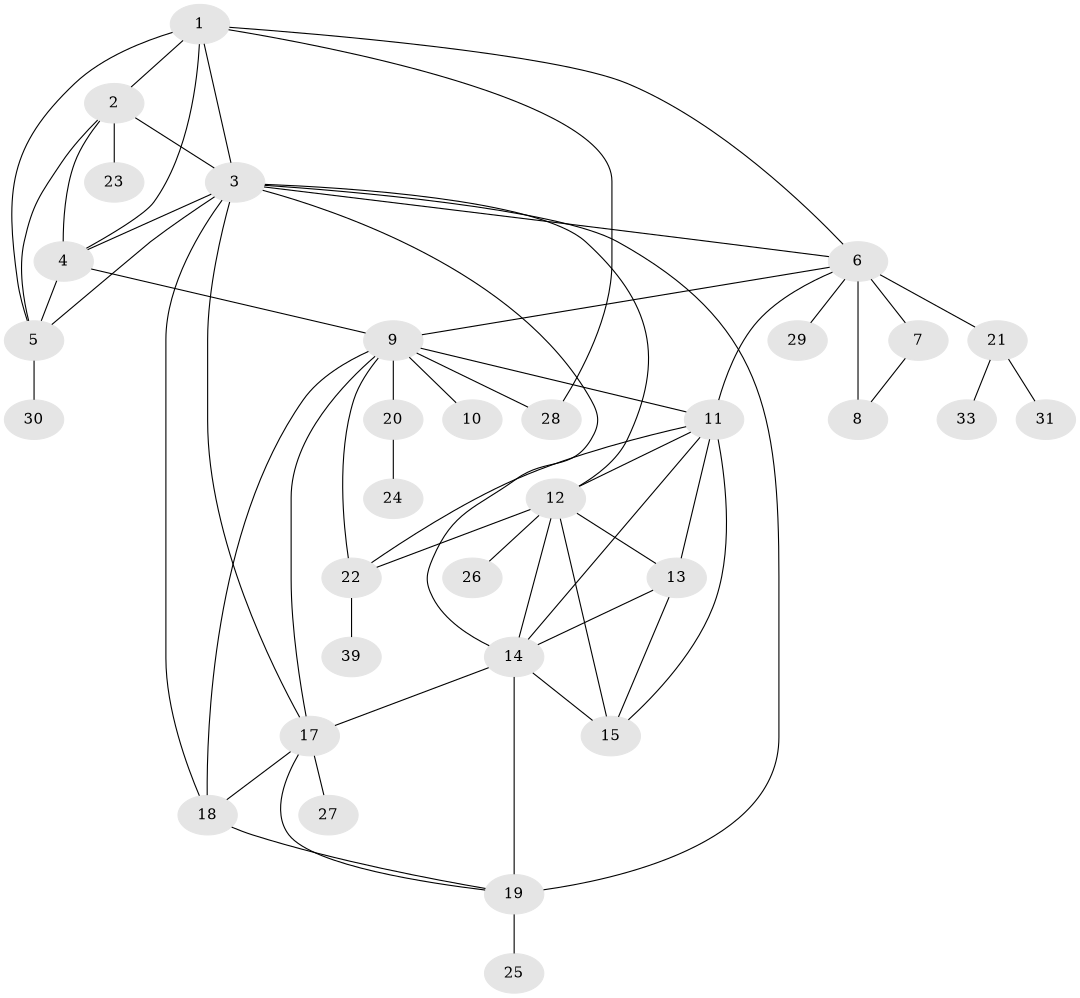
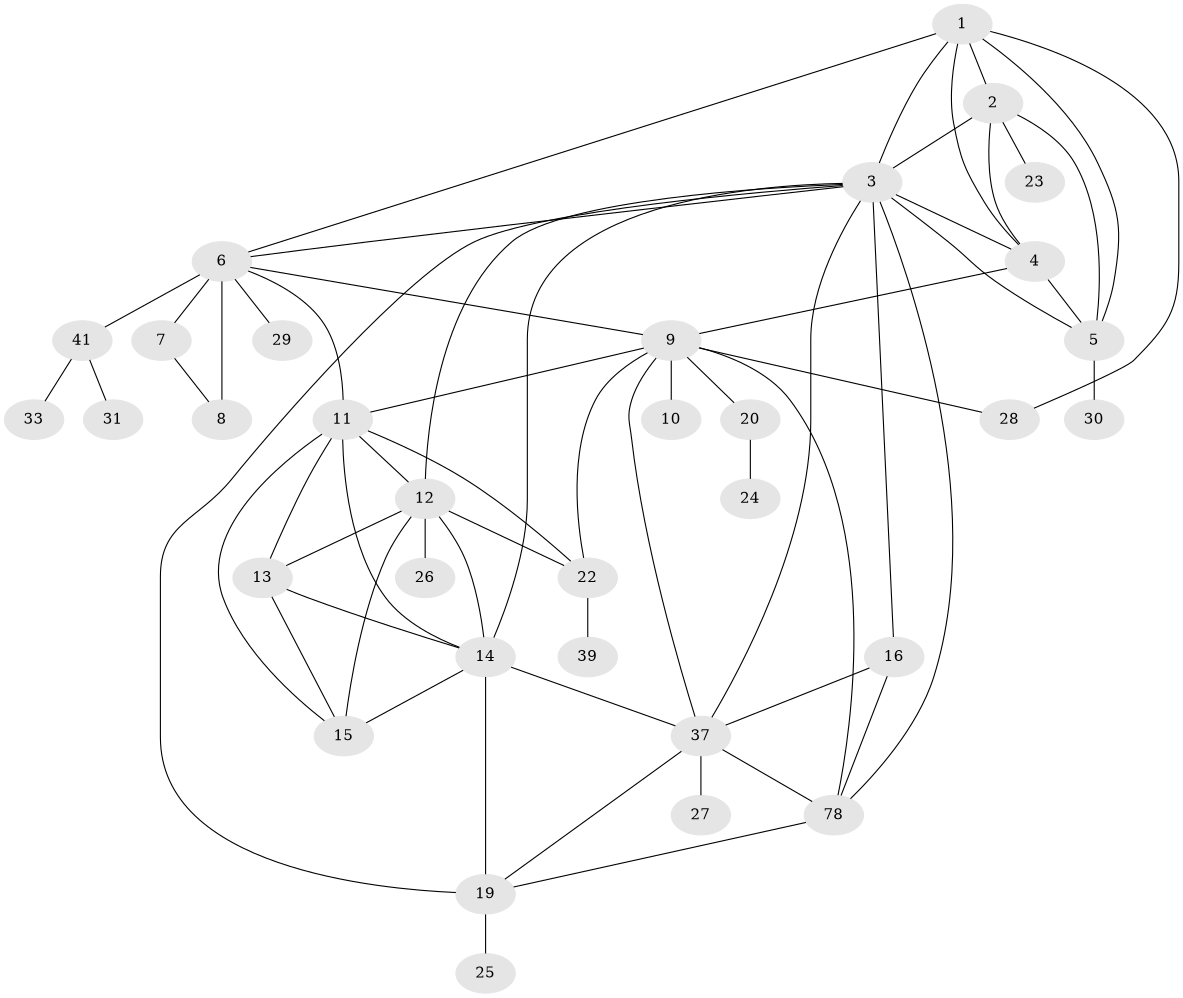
(998, 341) -> (82, 341)
none -> (894, 657)
(310, 736) -> (701, 736)
(208, 815) -> (834, 815)
